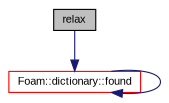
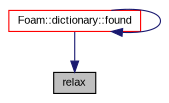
(75, 45) -> (75, 46)
